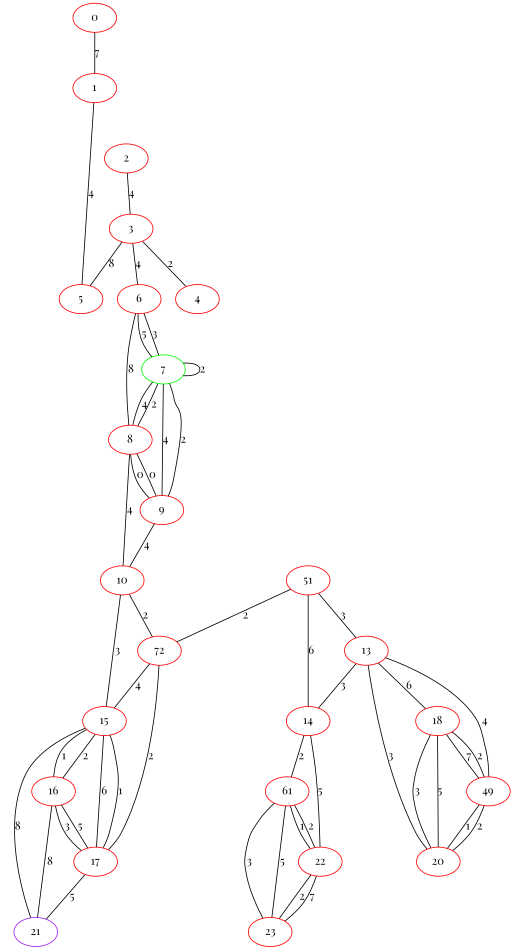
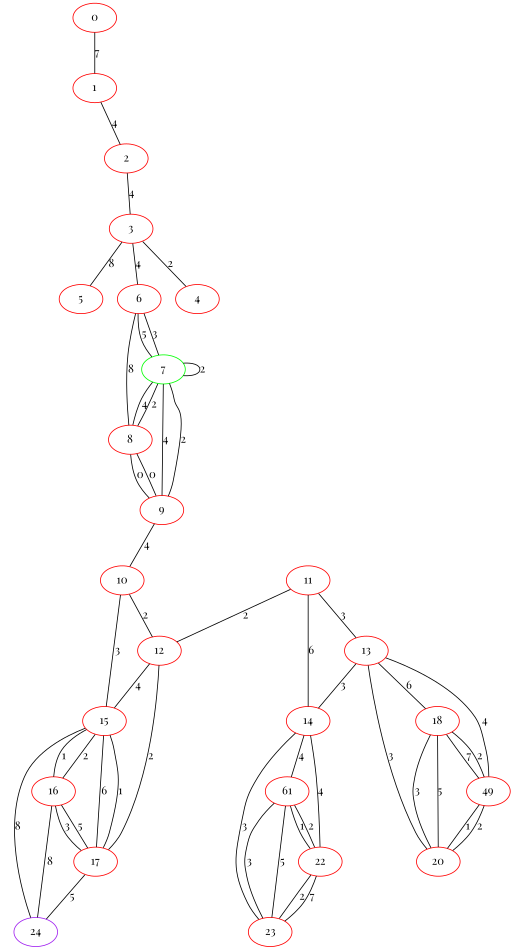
(88, 194) -> (111, 123)
(126, 510) -> none
(308, 580) -> (308, 580)
(159, 651) -> (159, 651)
(301, 756) -> (301, 756)
(321, 791) -> (321, 791)
none -> (242, 820)
(36, 932) -> (36, 932)
